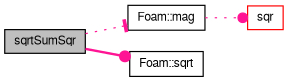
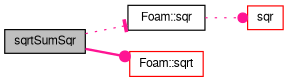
(166, 18) -> (166, 18)
(166, 64) -> (166, 64)
